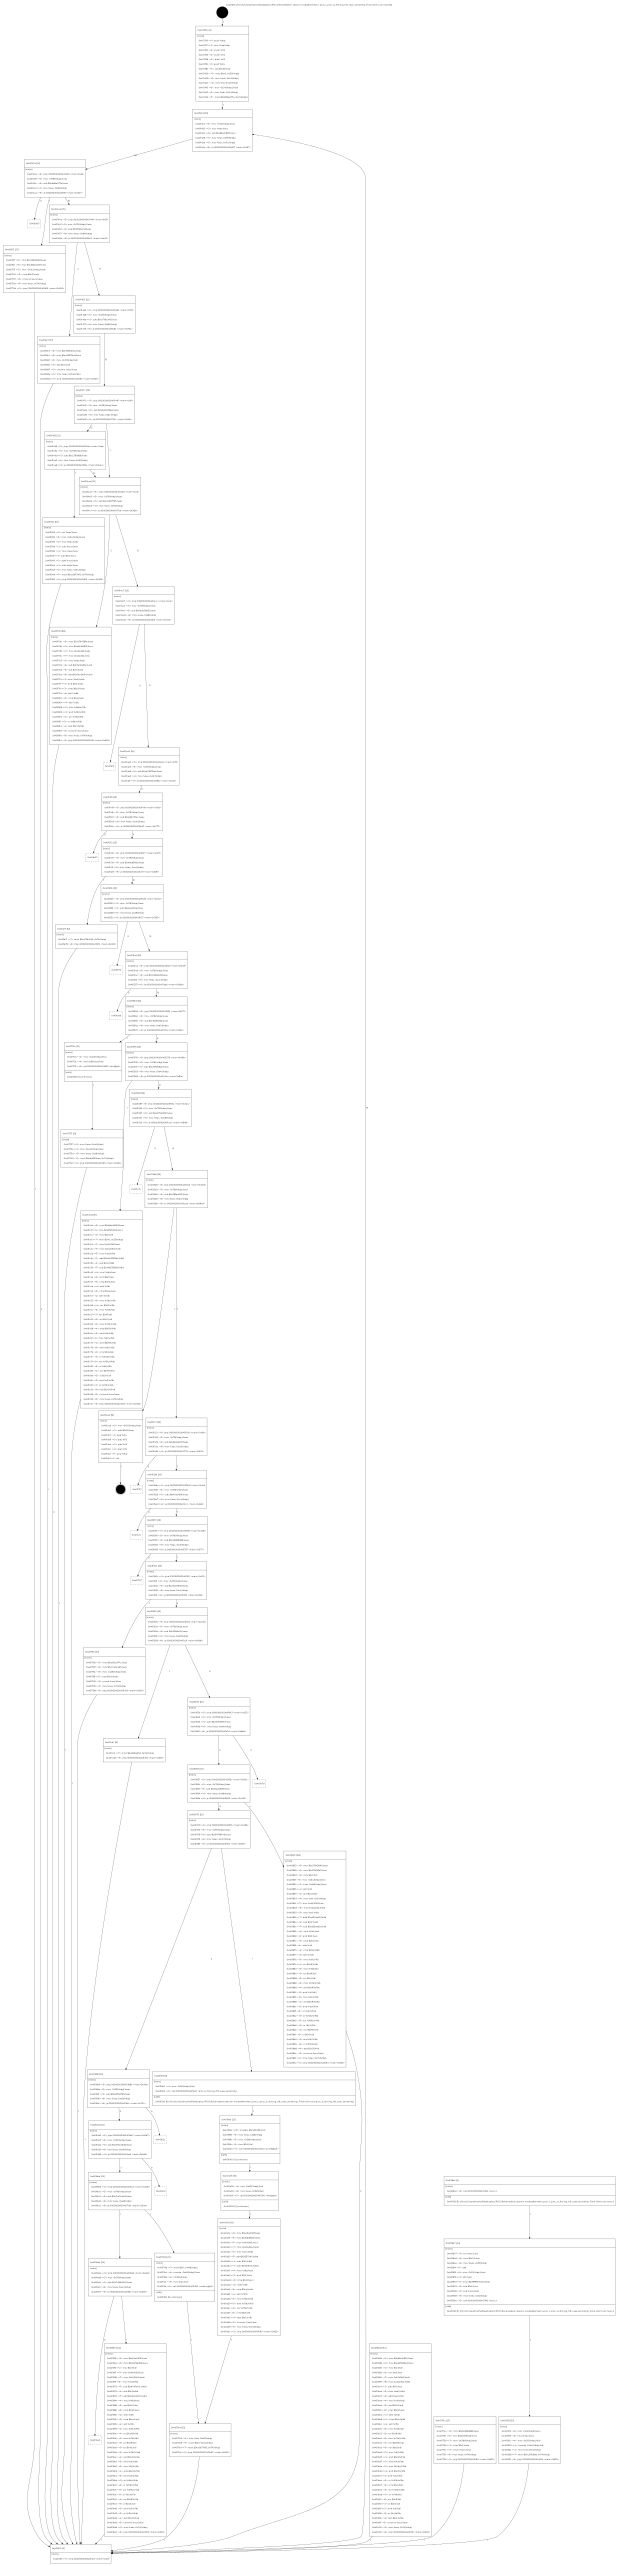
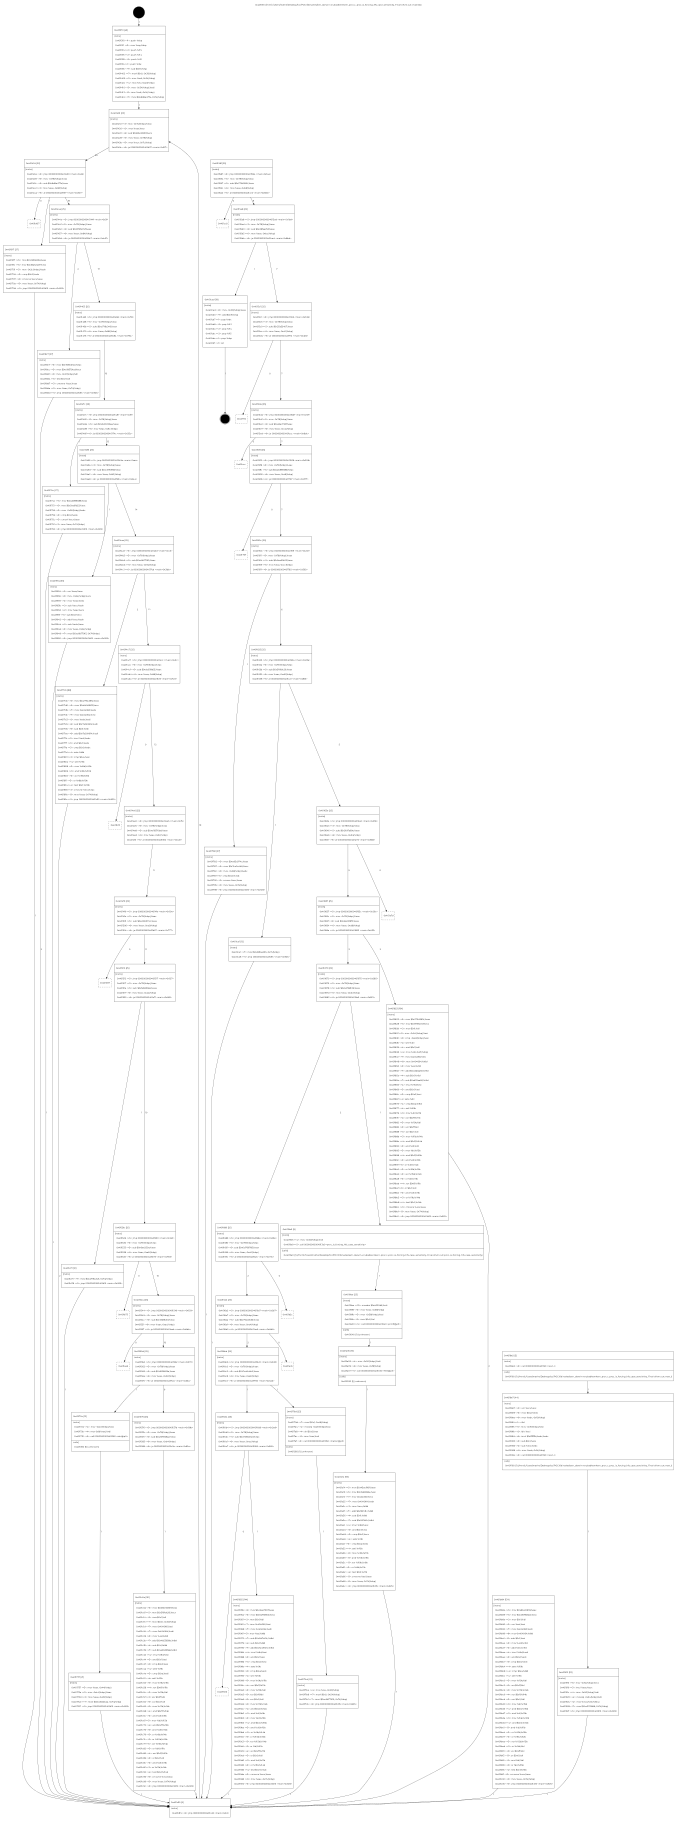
(108, 450) -> (72, 460)
(158, 1084) -> none
(218, 2379) -> (381, 1757)
